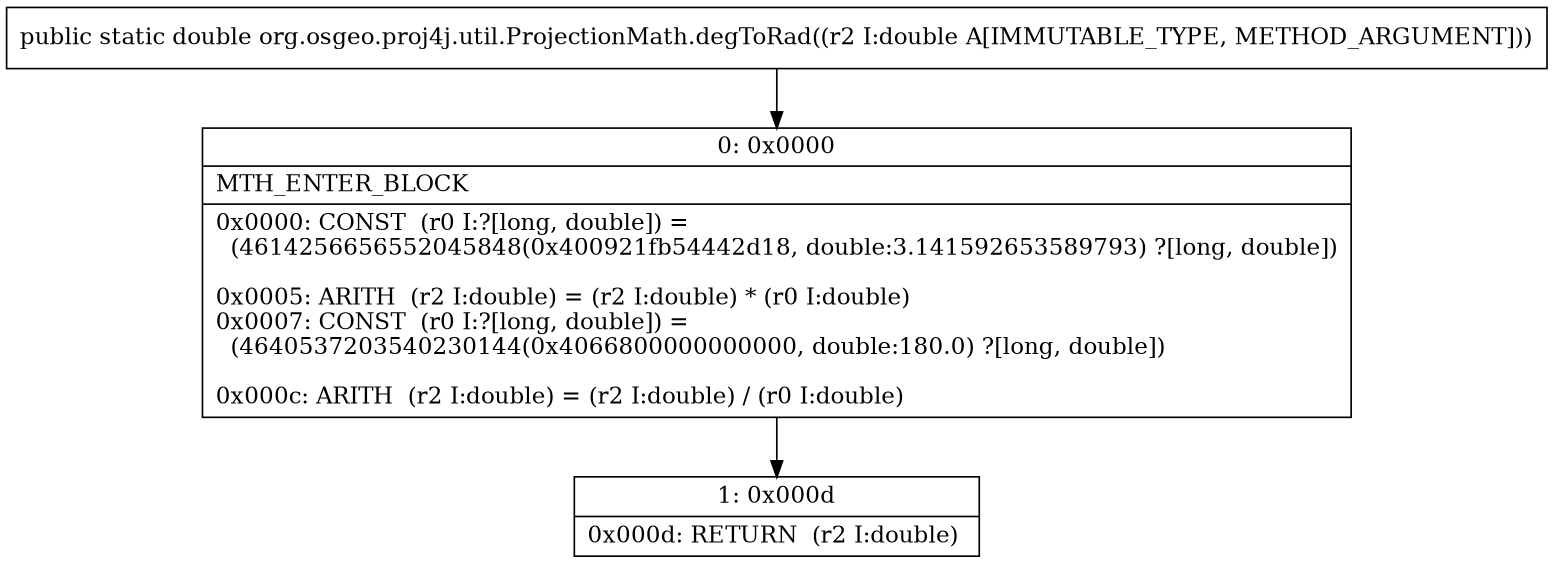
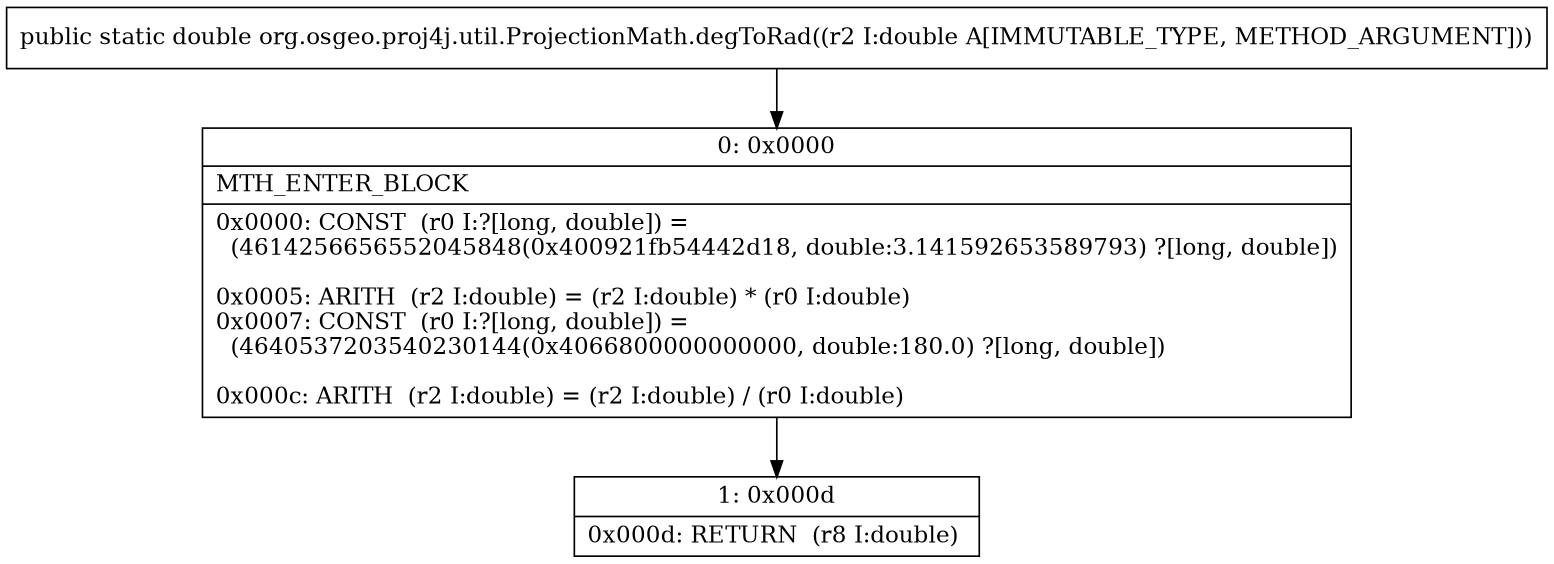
(777, 536) -> (777, 536)
